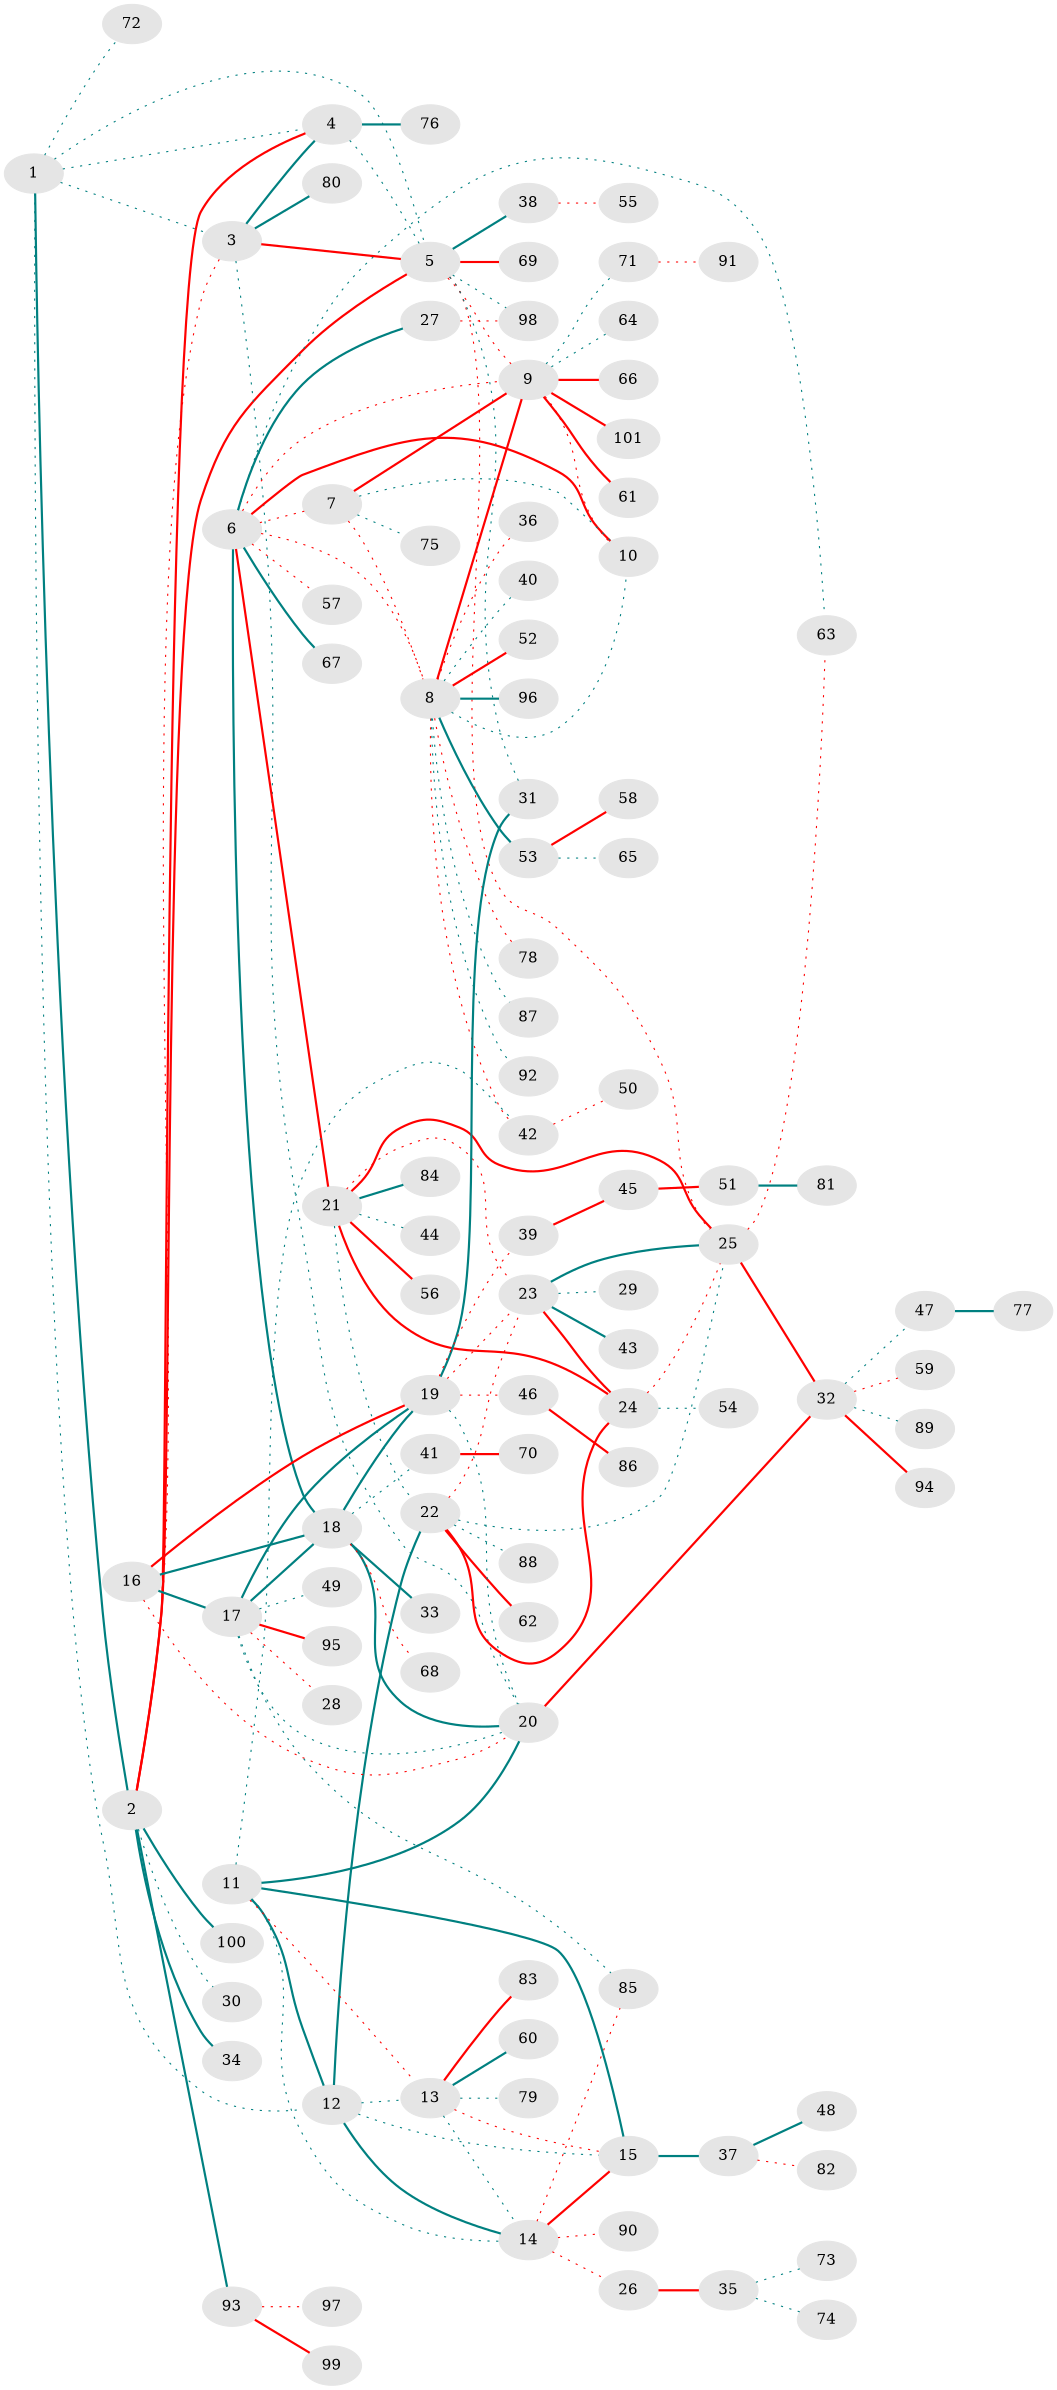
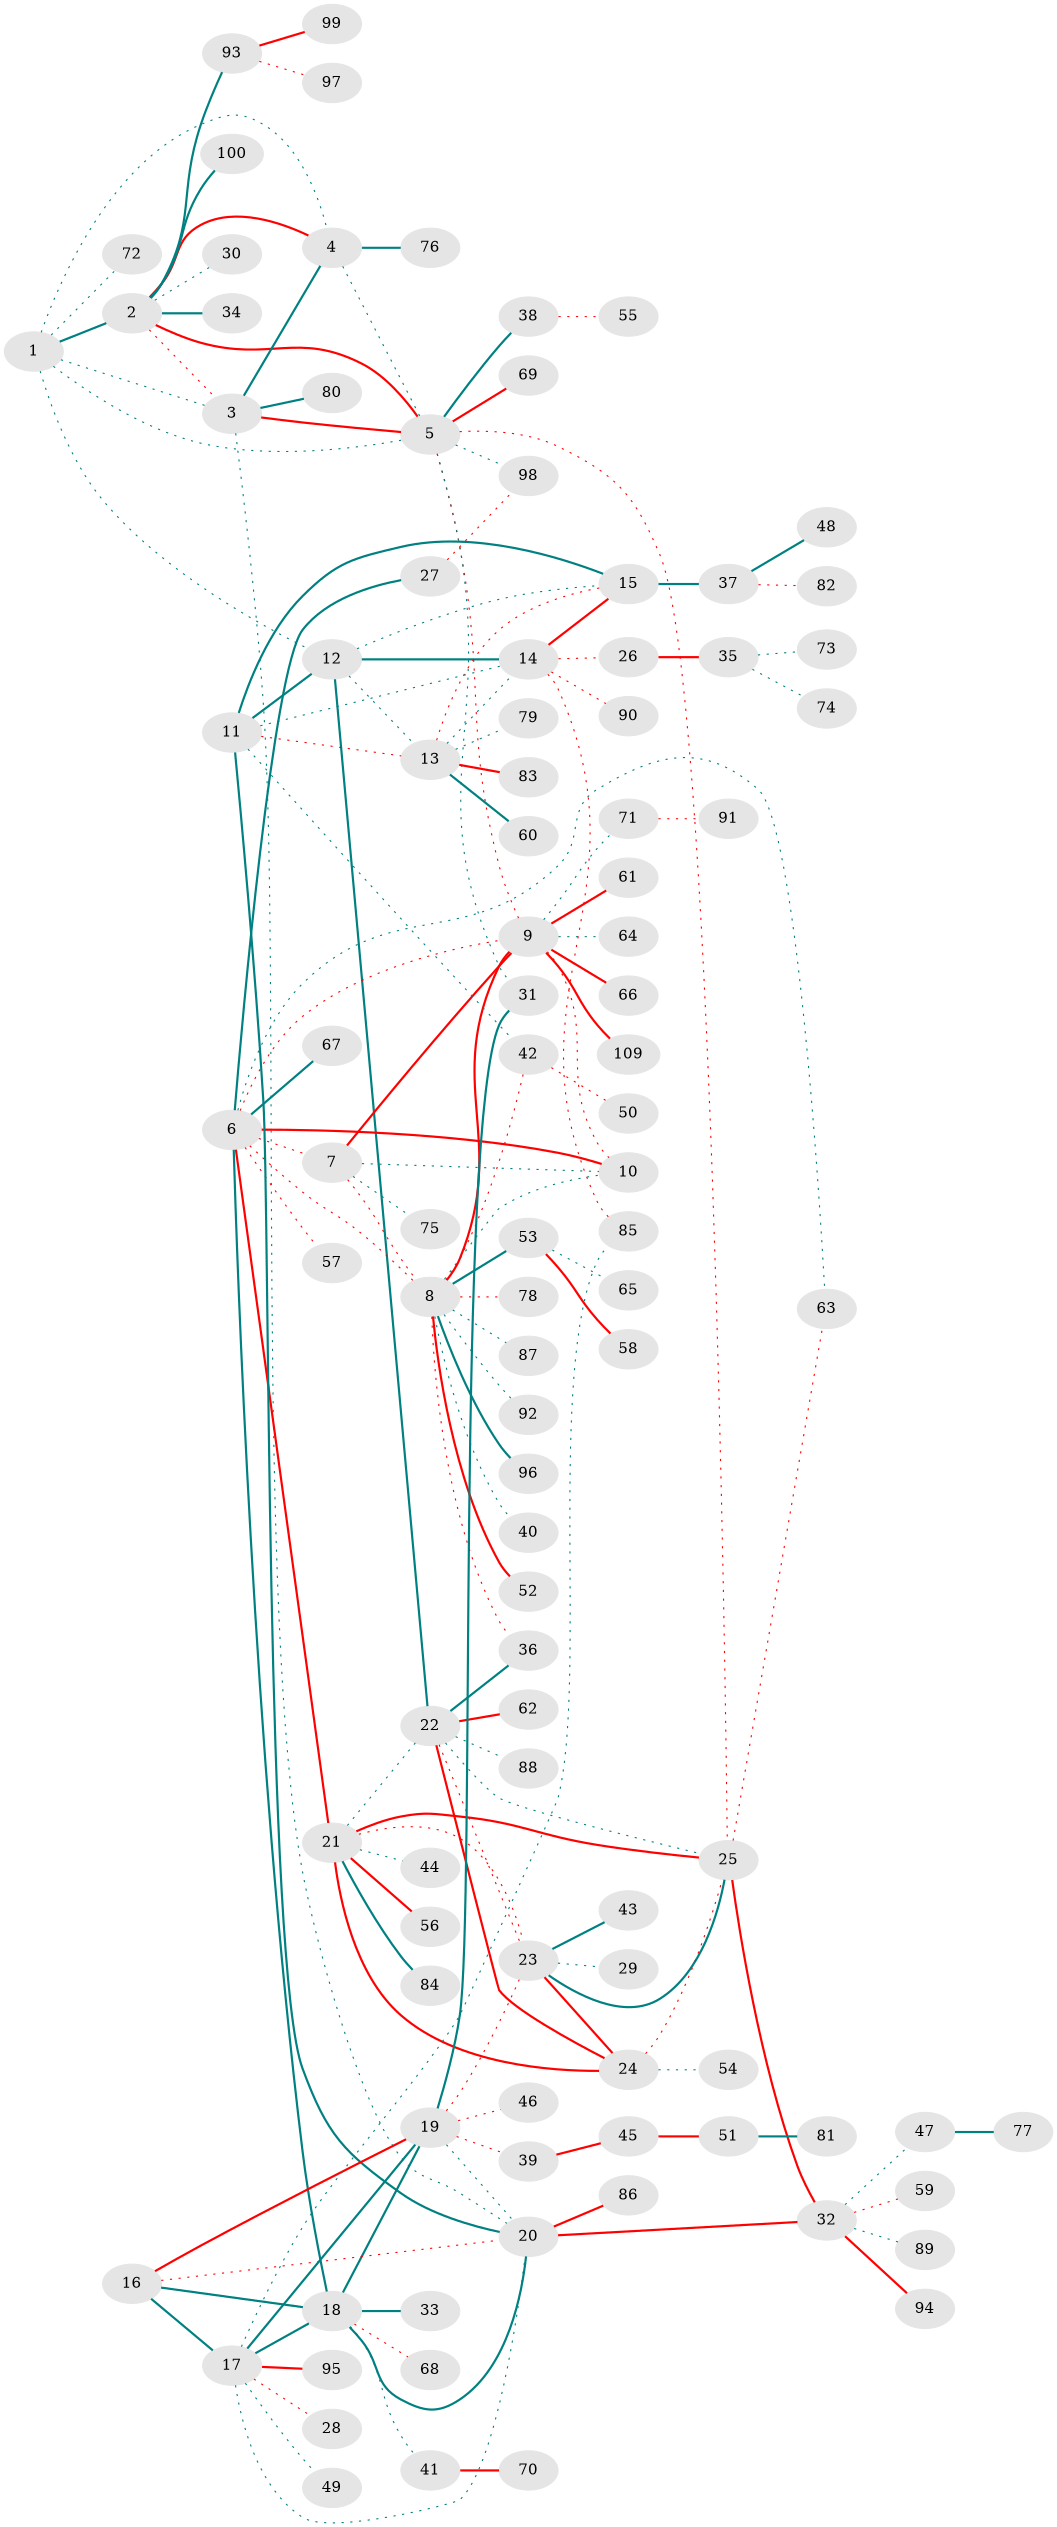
(629, 439) -> (629, 1055)
(579, 1431) -> (579, 2216)
none -> (479, 1688)
